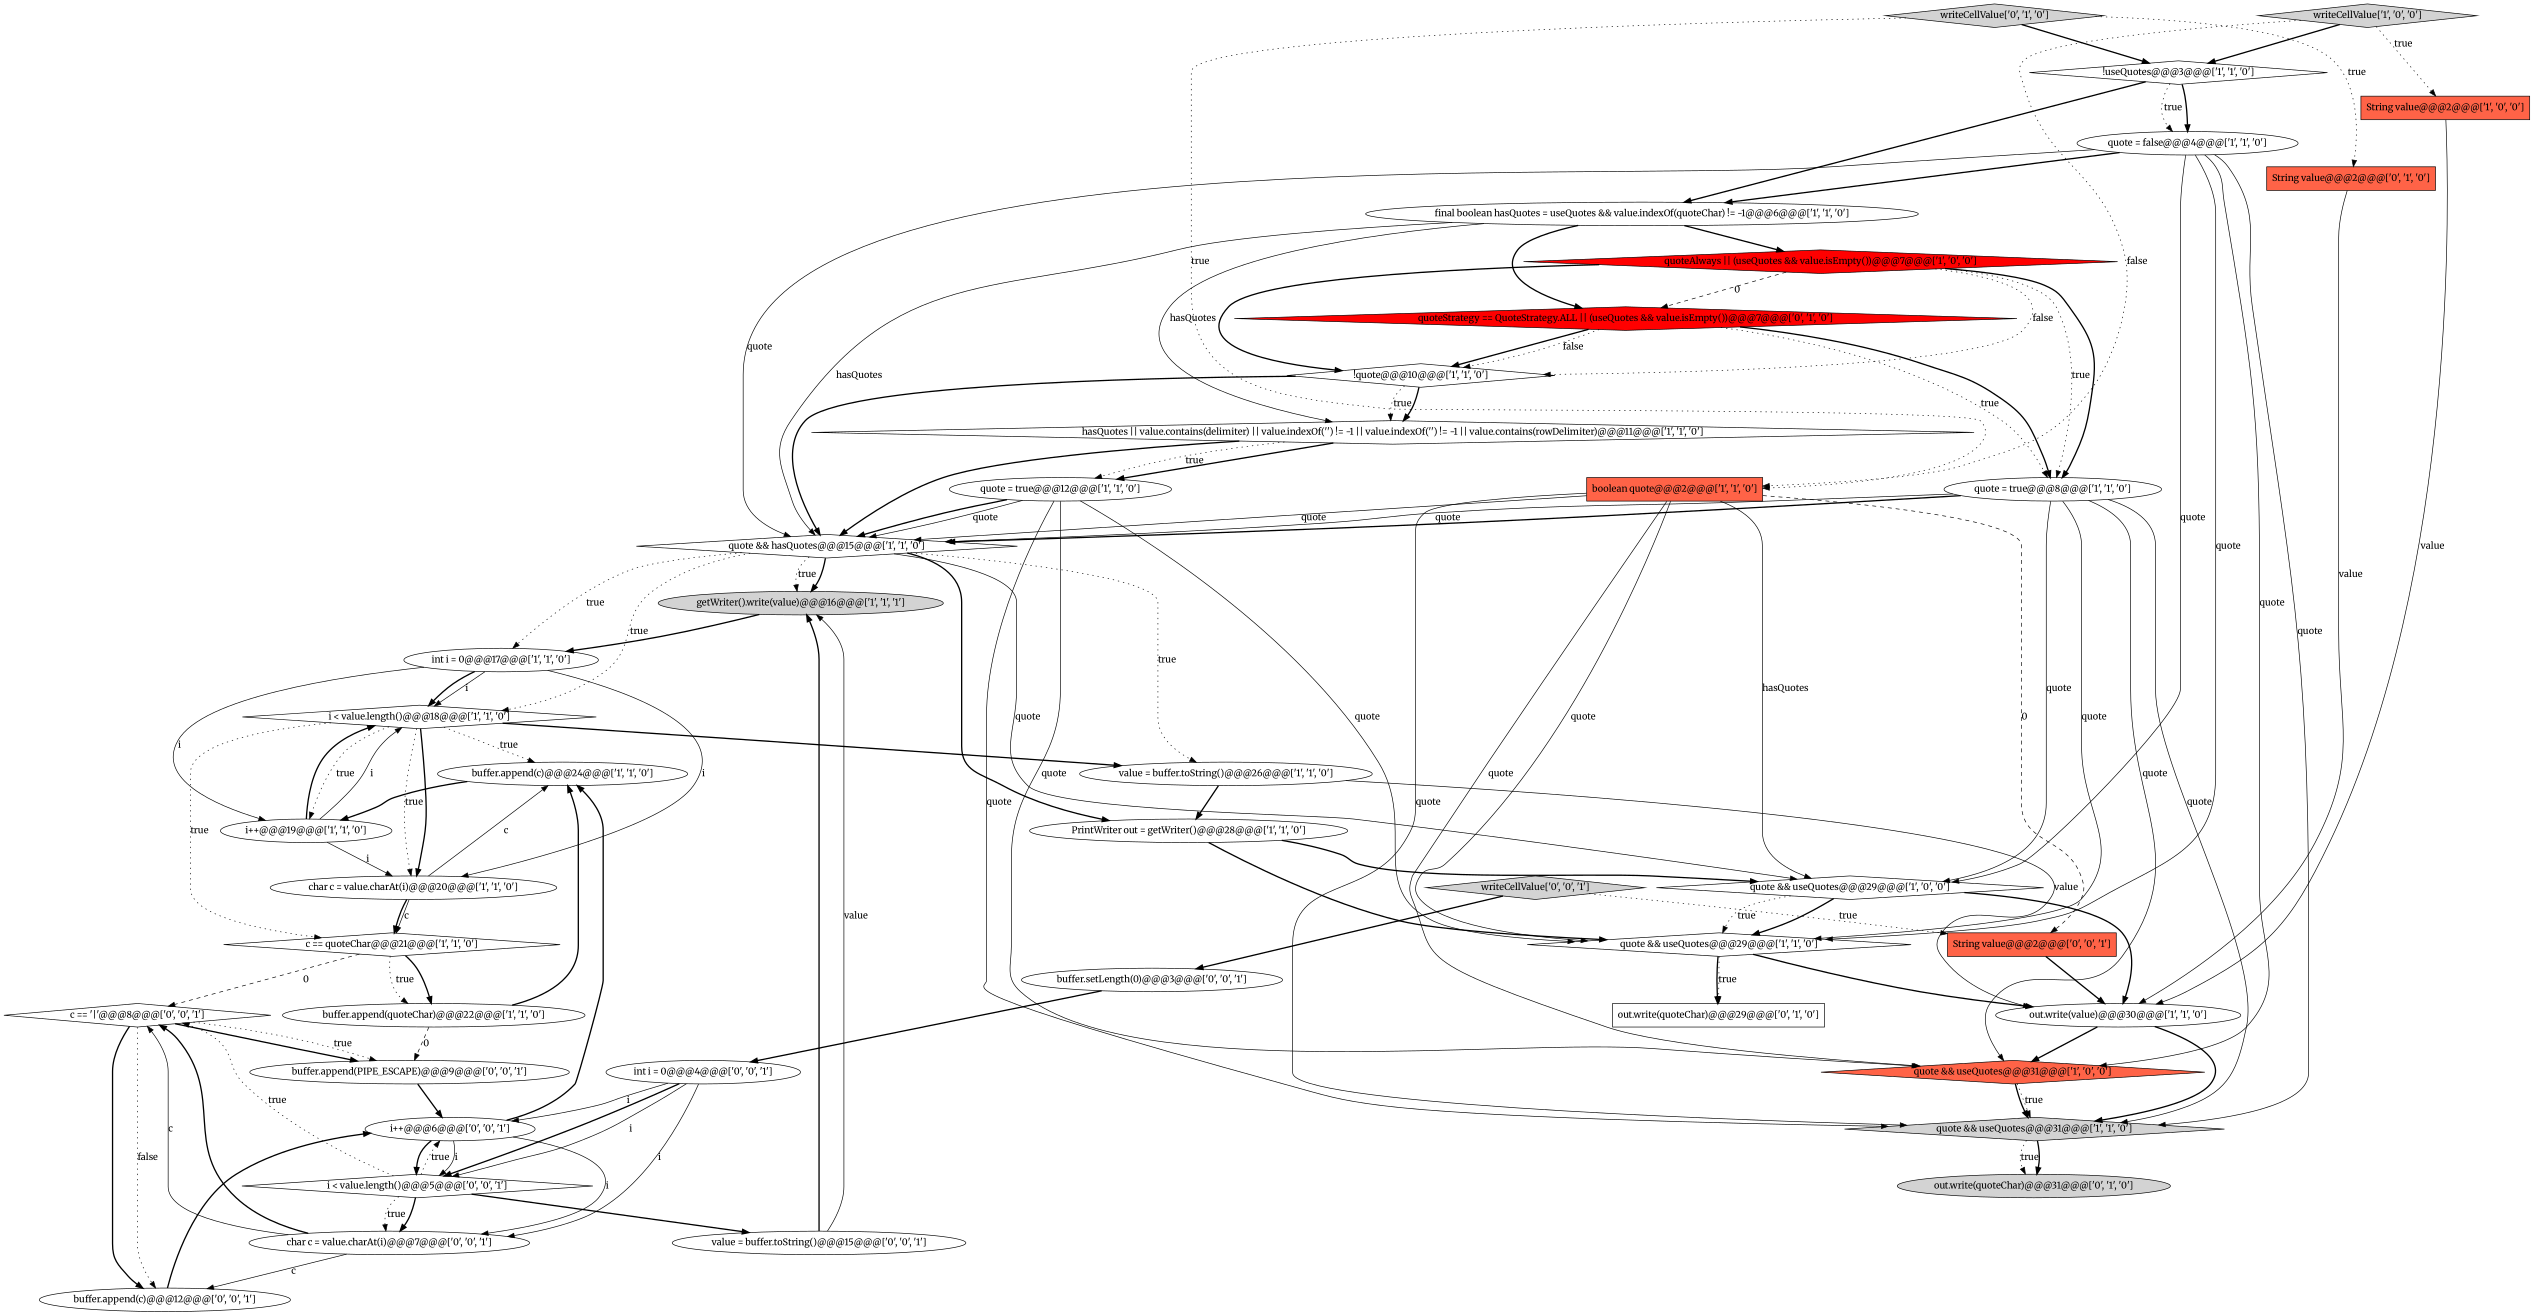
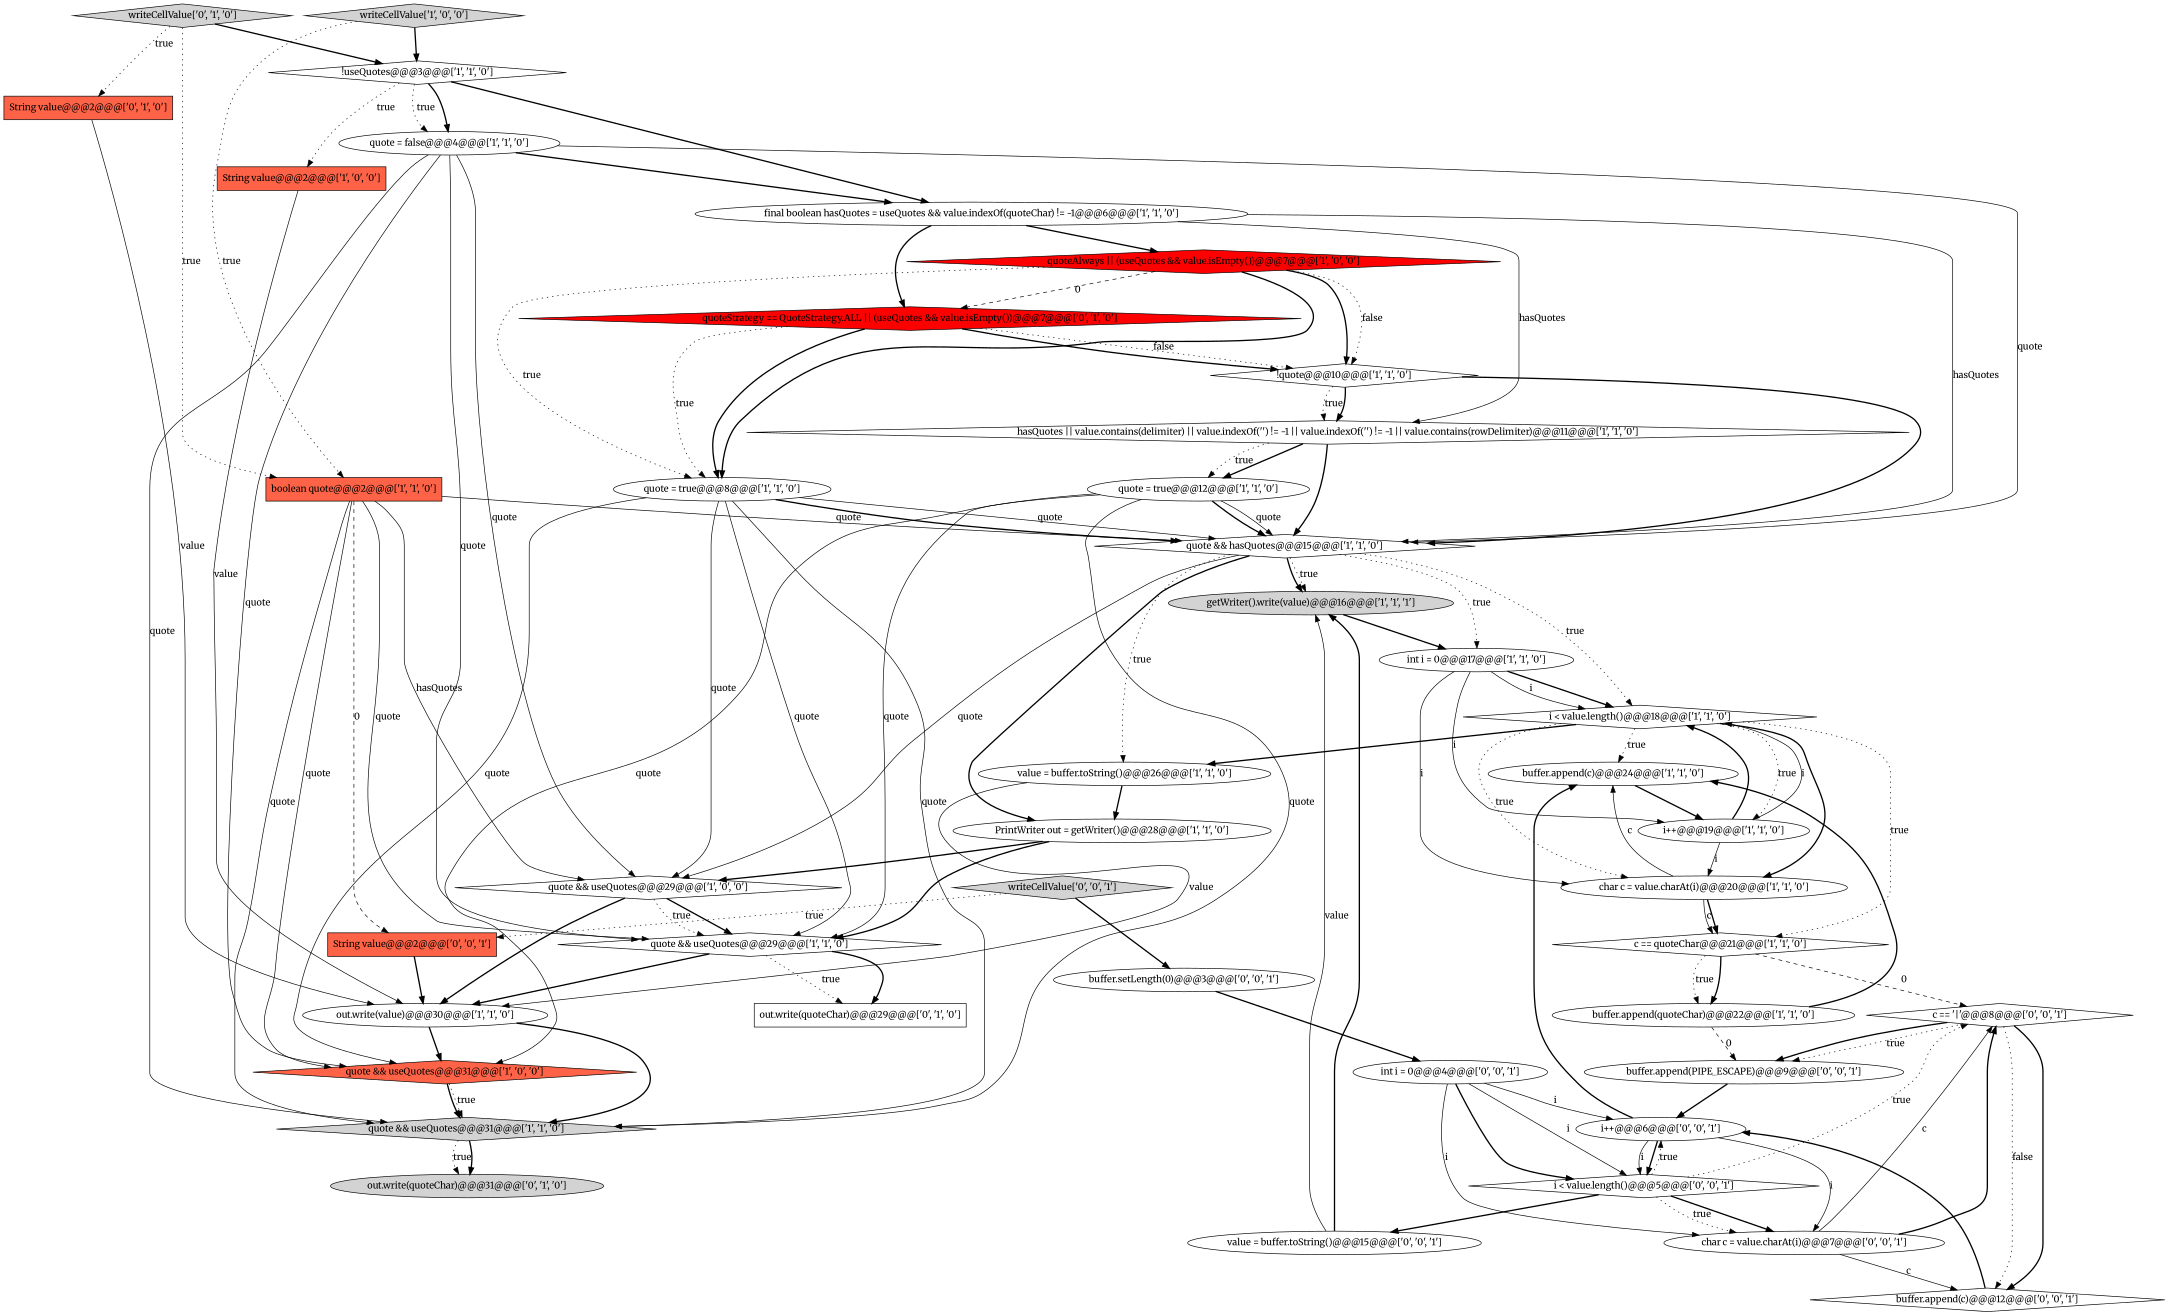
(2404, 59) -> (350, 116)
(2137, 262) -> (232, 262)
(165, 1300) -> (1987, 1300)
